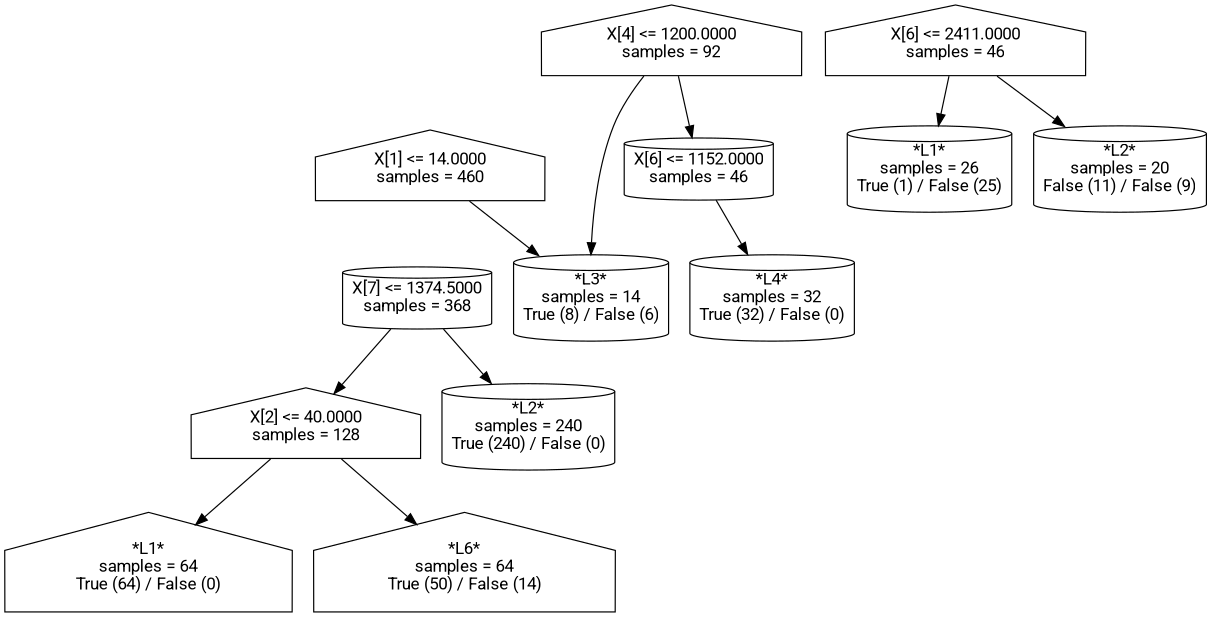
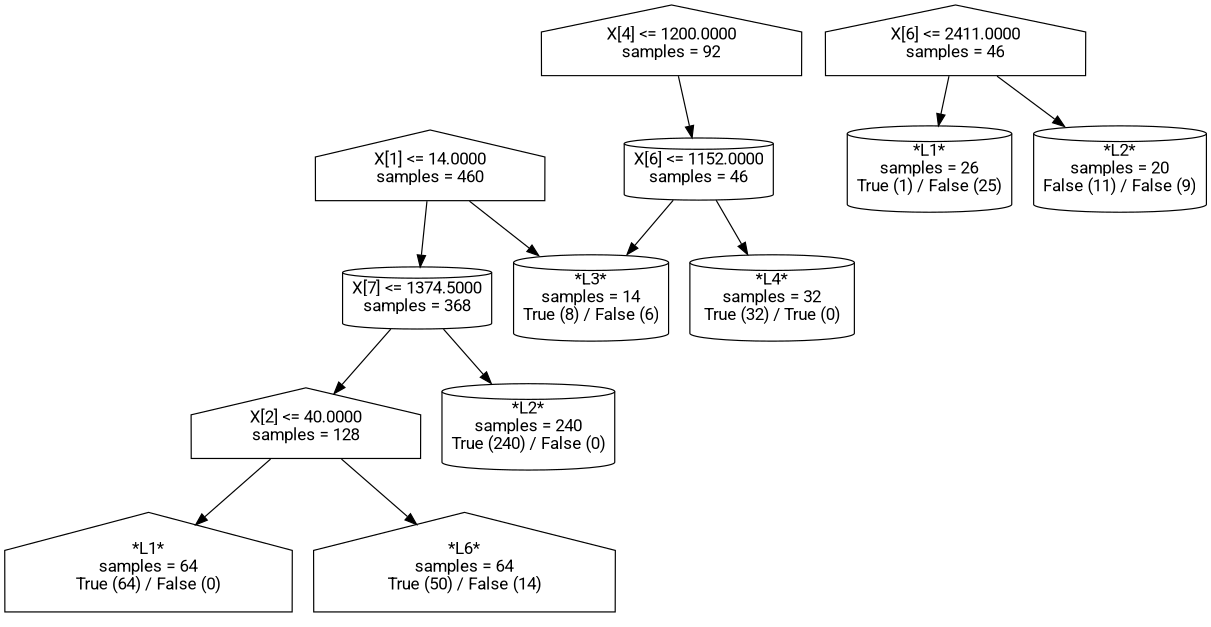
(604, 155) -> (654, 223)
none -> (424, 228)
(772, 298) -> (772, 298)
